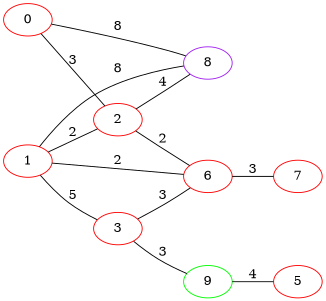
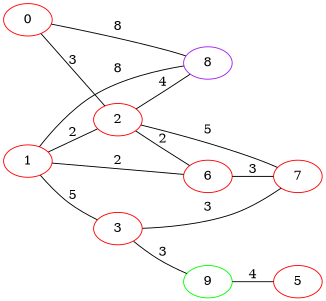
none -> (210, 144)
(164, 204) -> (215, 219)
